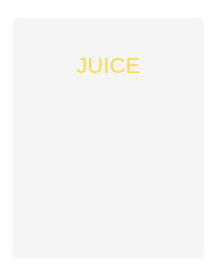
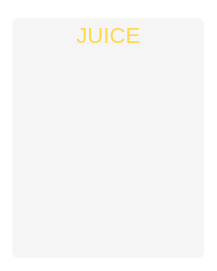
(108, 66) -> (108, 36)
